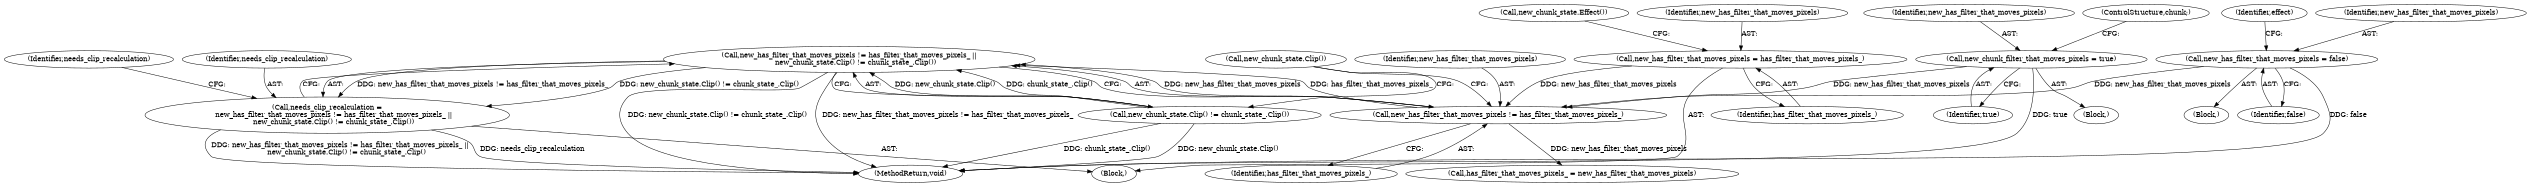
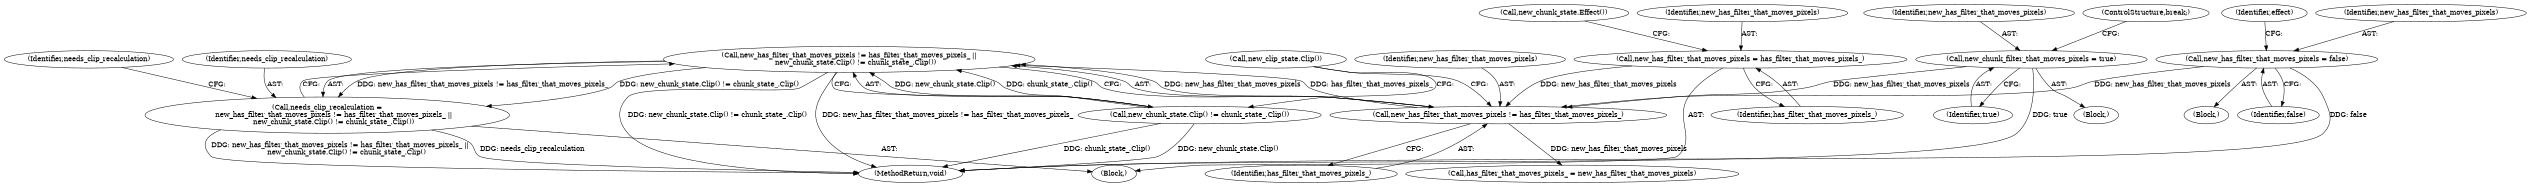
(2146, 13) -> (2146, 13)
(1276, 59) -> (1276, 59)
